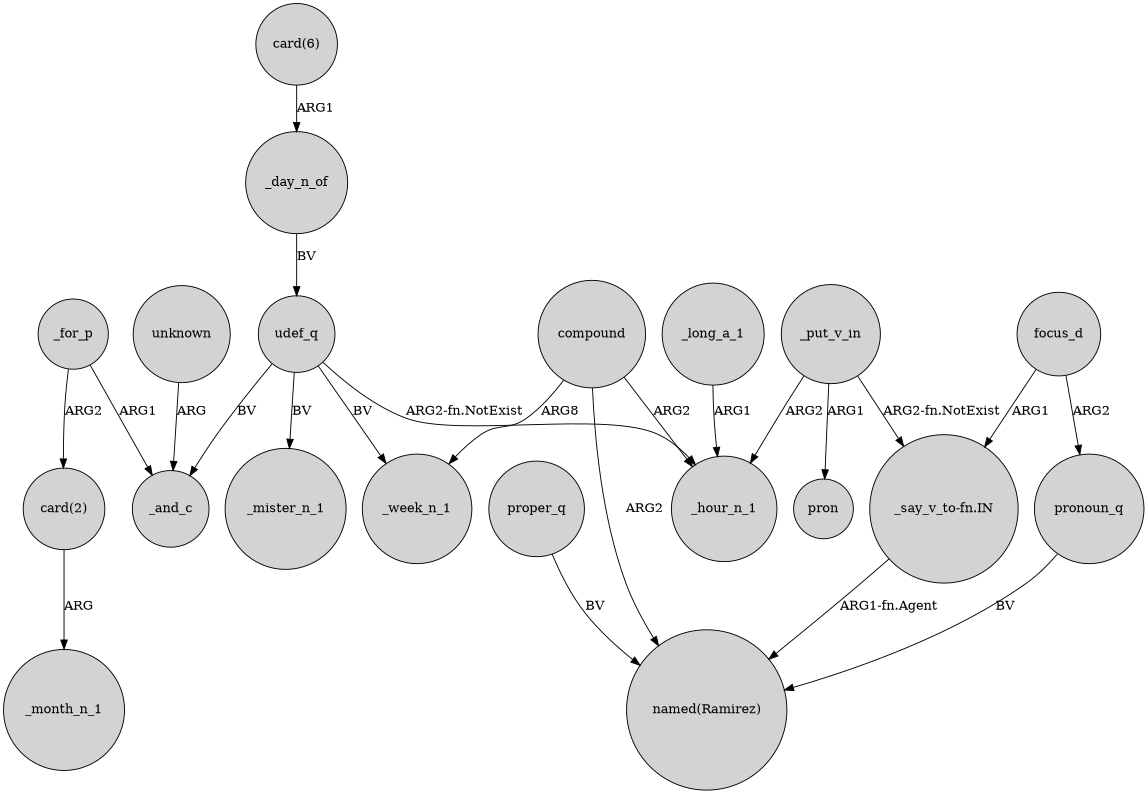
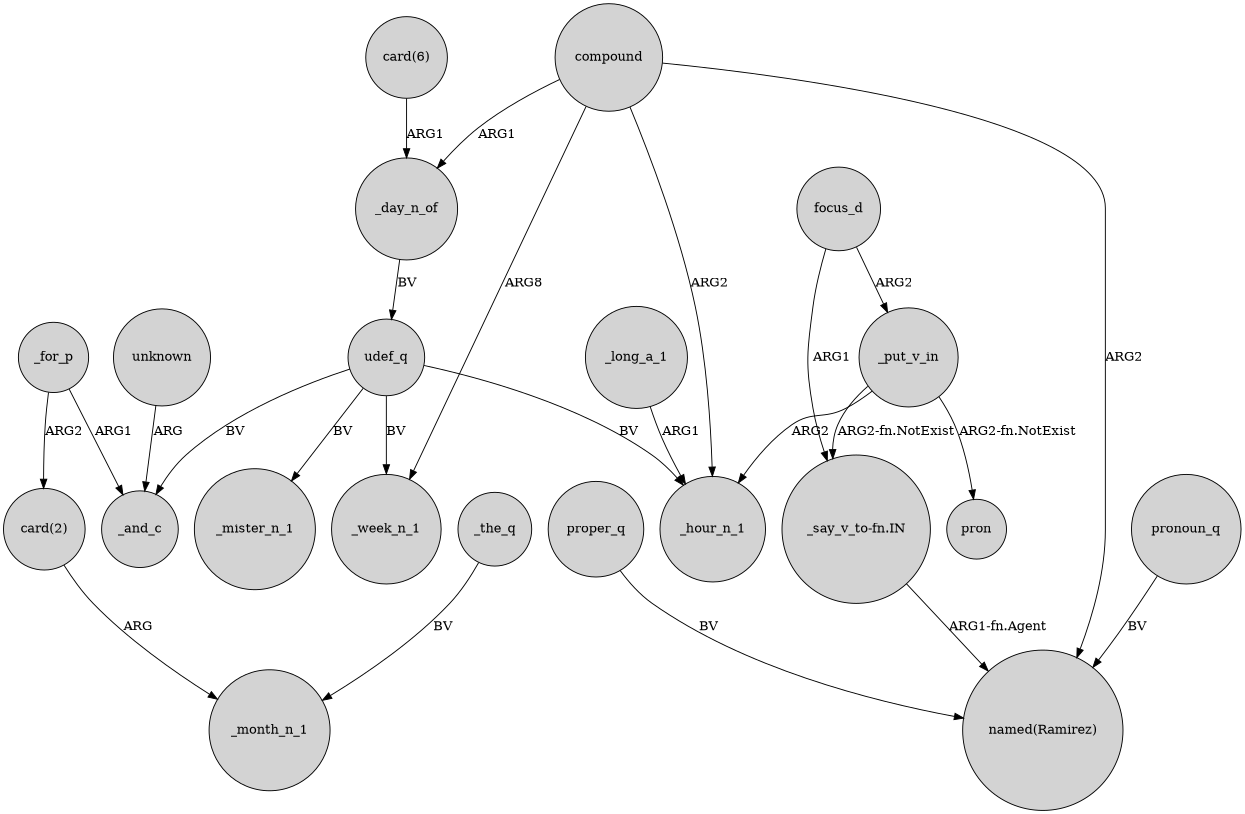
none -> (497, 114)
(464, 411) -> (629, 432)
(846, 411) -> (1018, 432)
(1072, 411) -> (870, 276)
none -> (495, 529)
